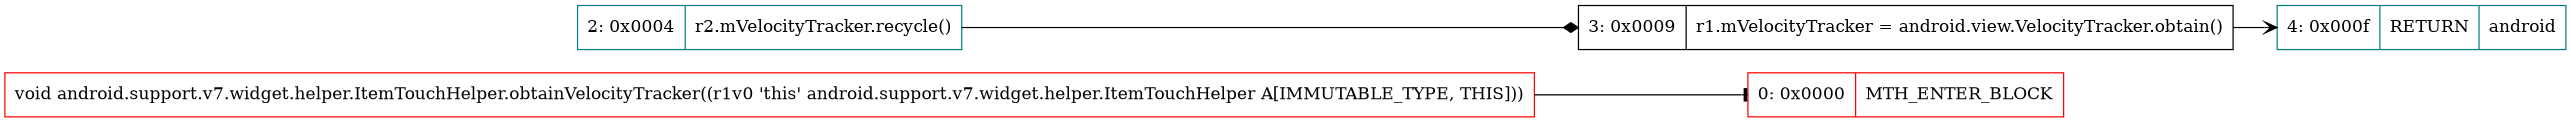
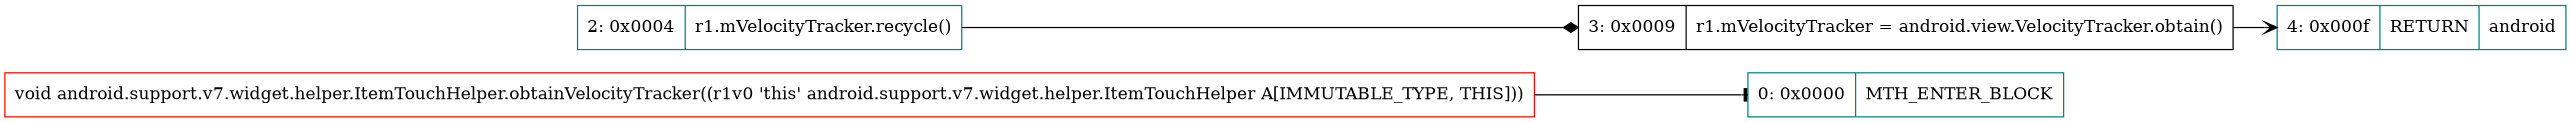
(823, 27) -> (823, 27)
(1906, 95) -> (1906, 95)
